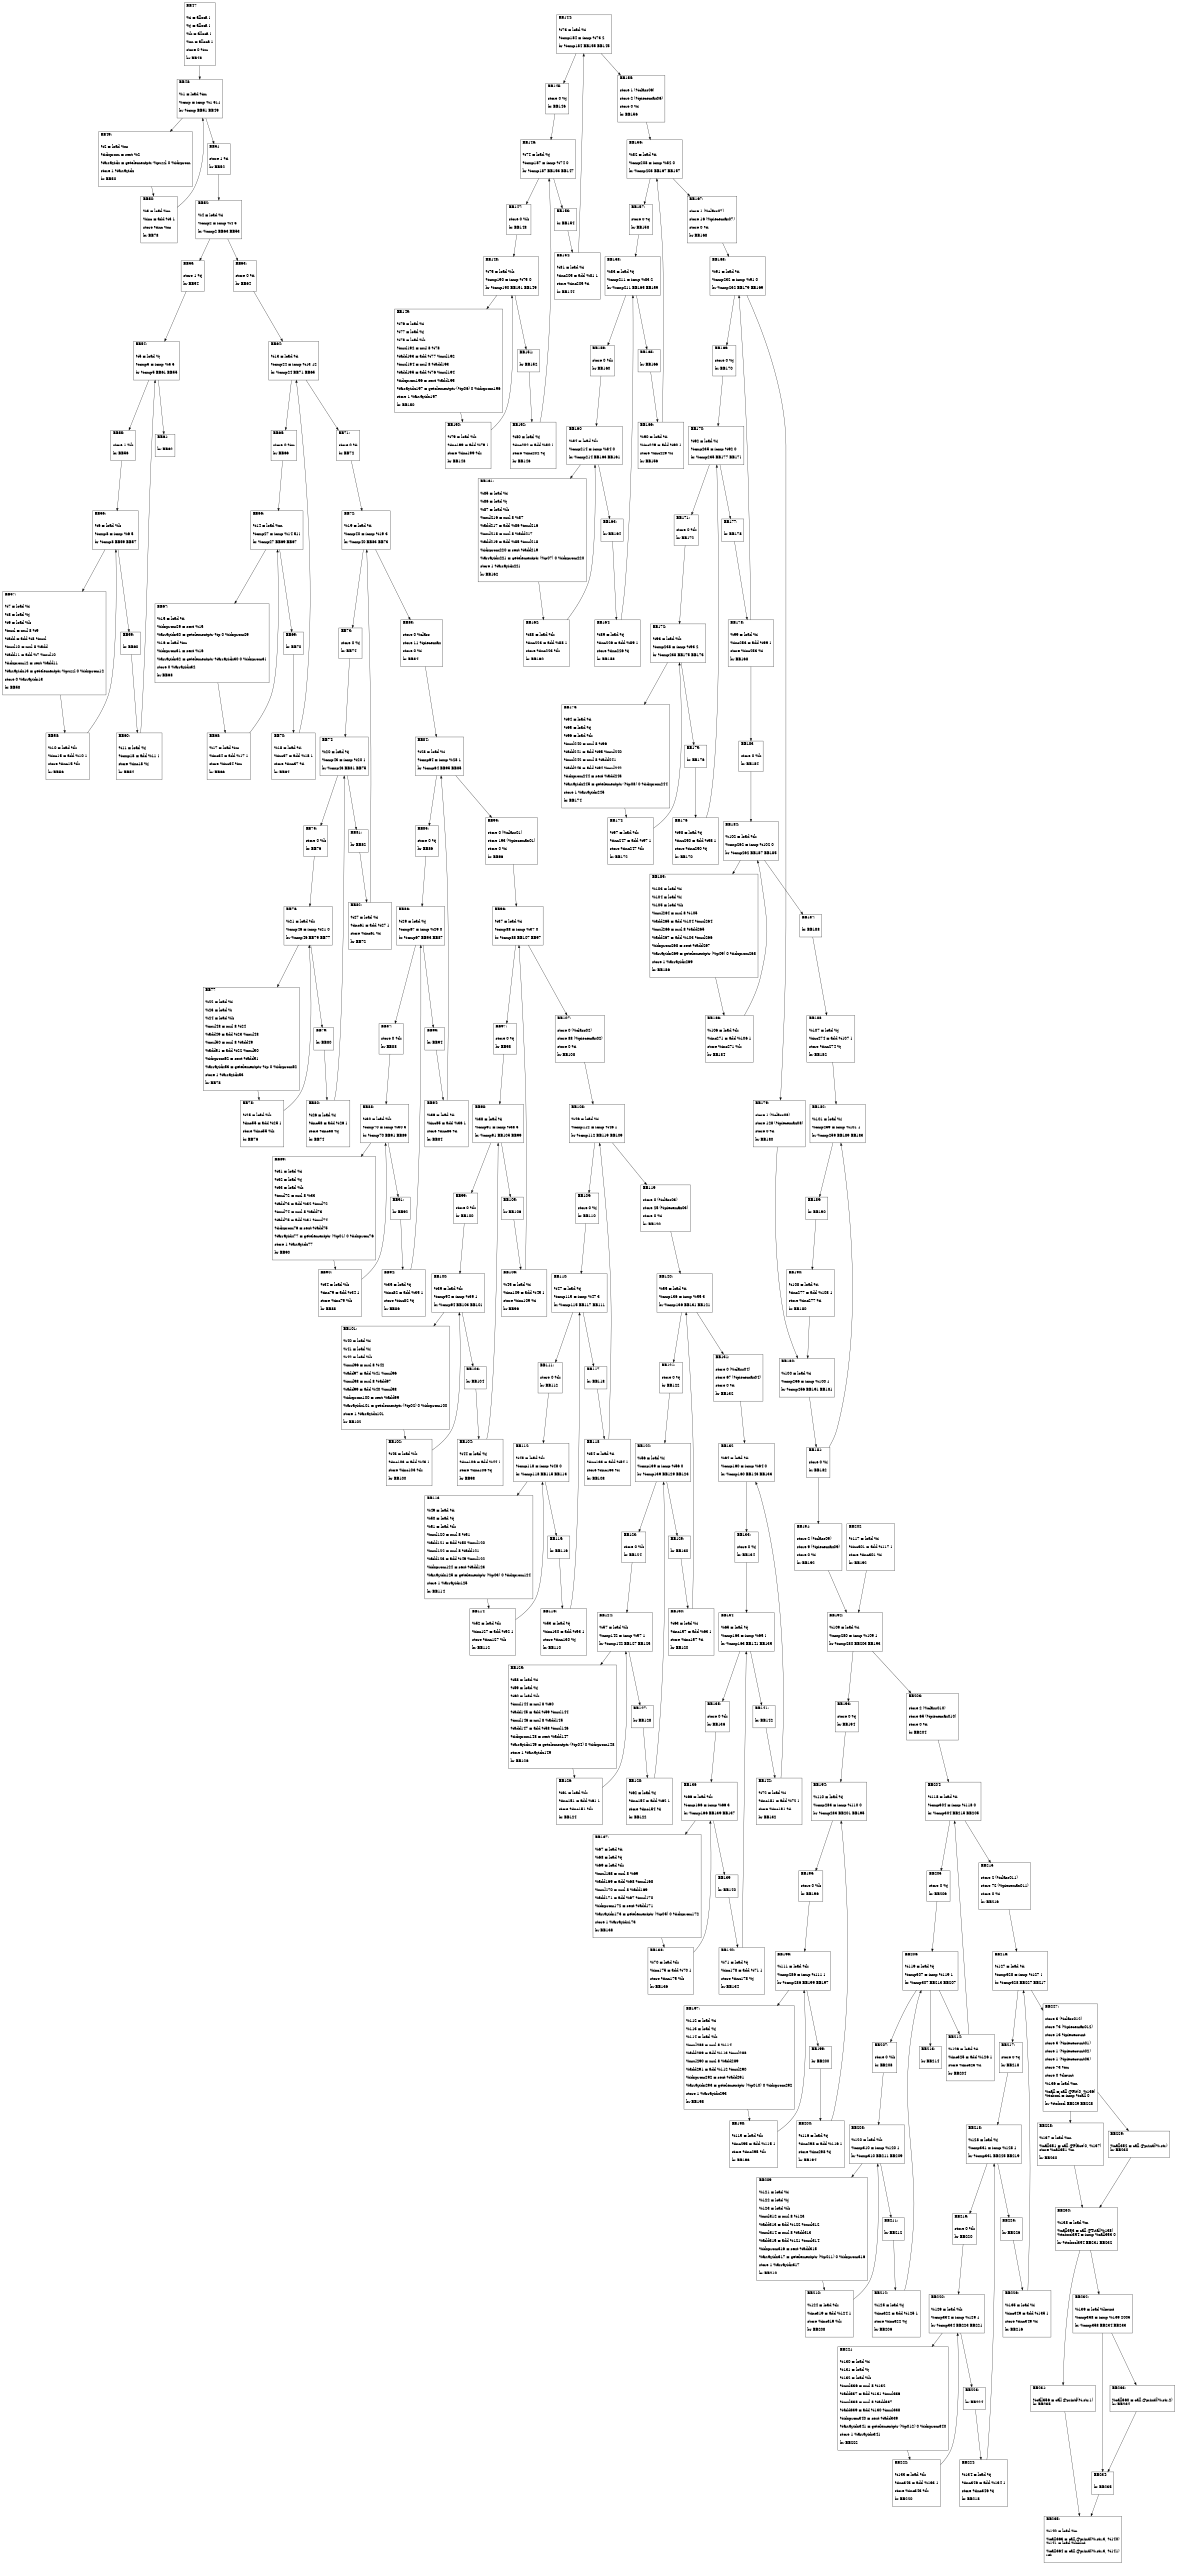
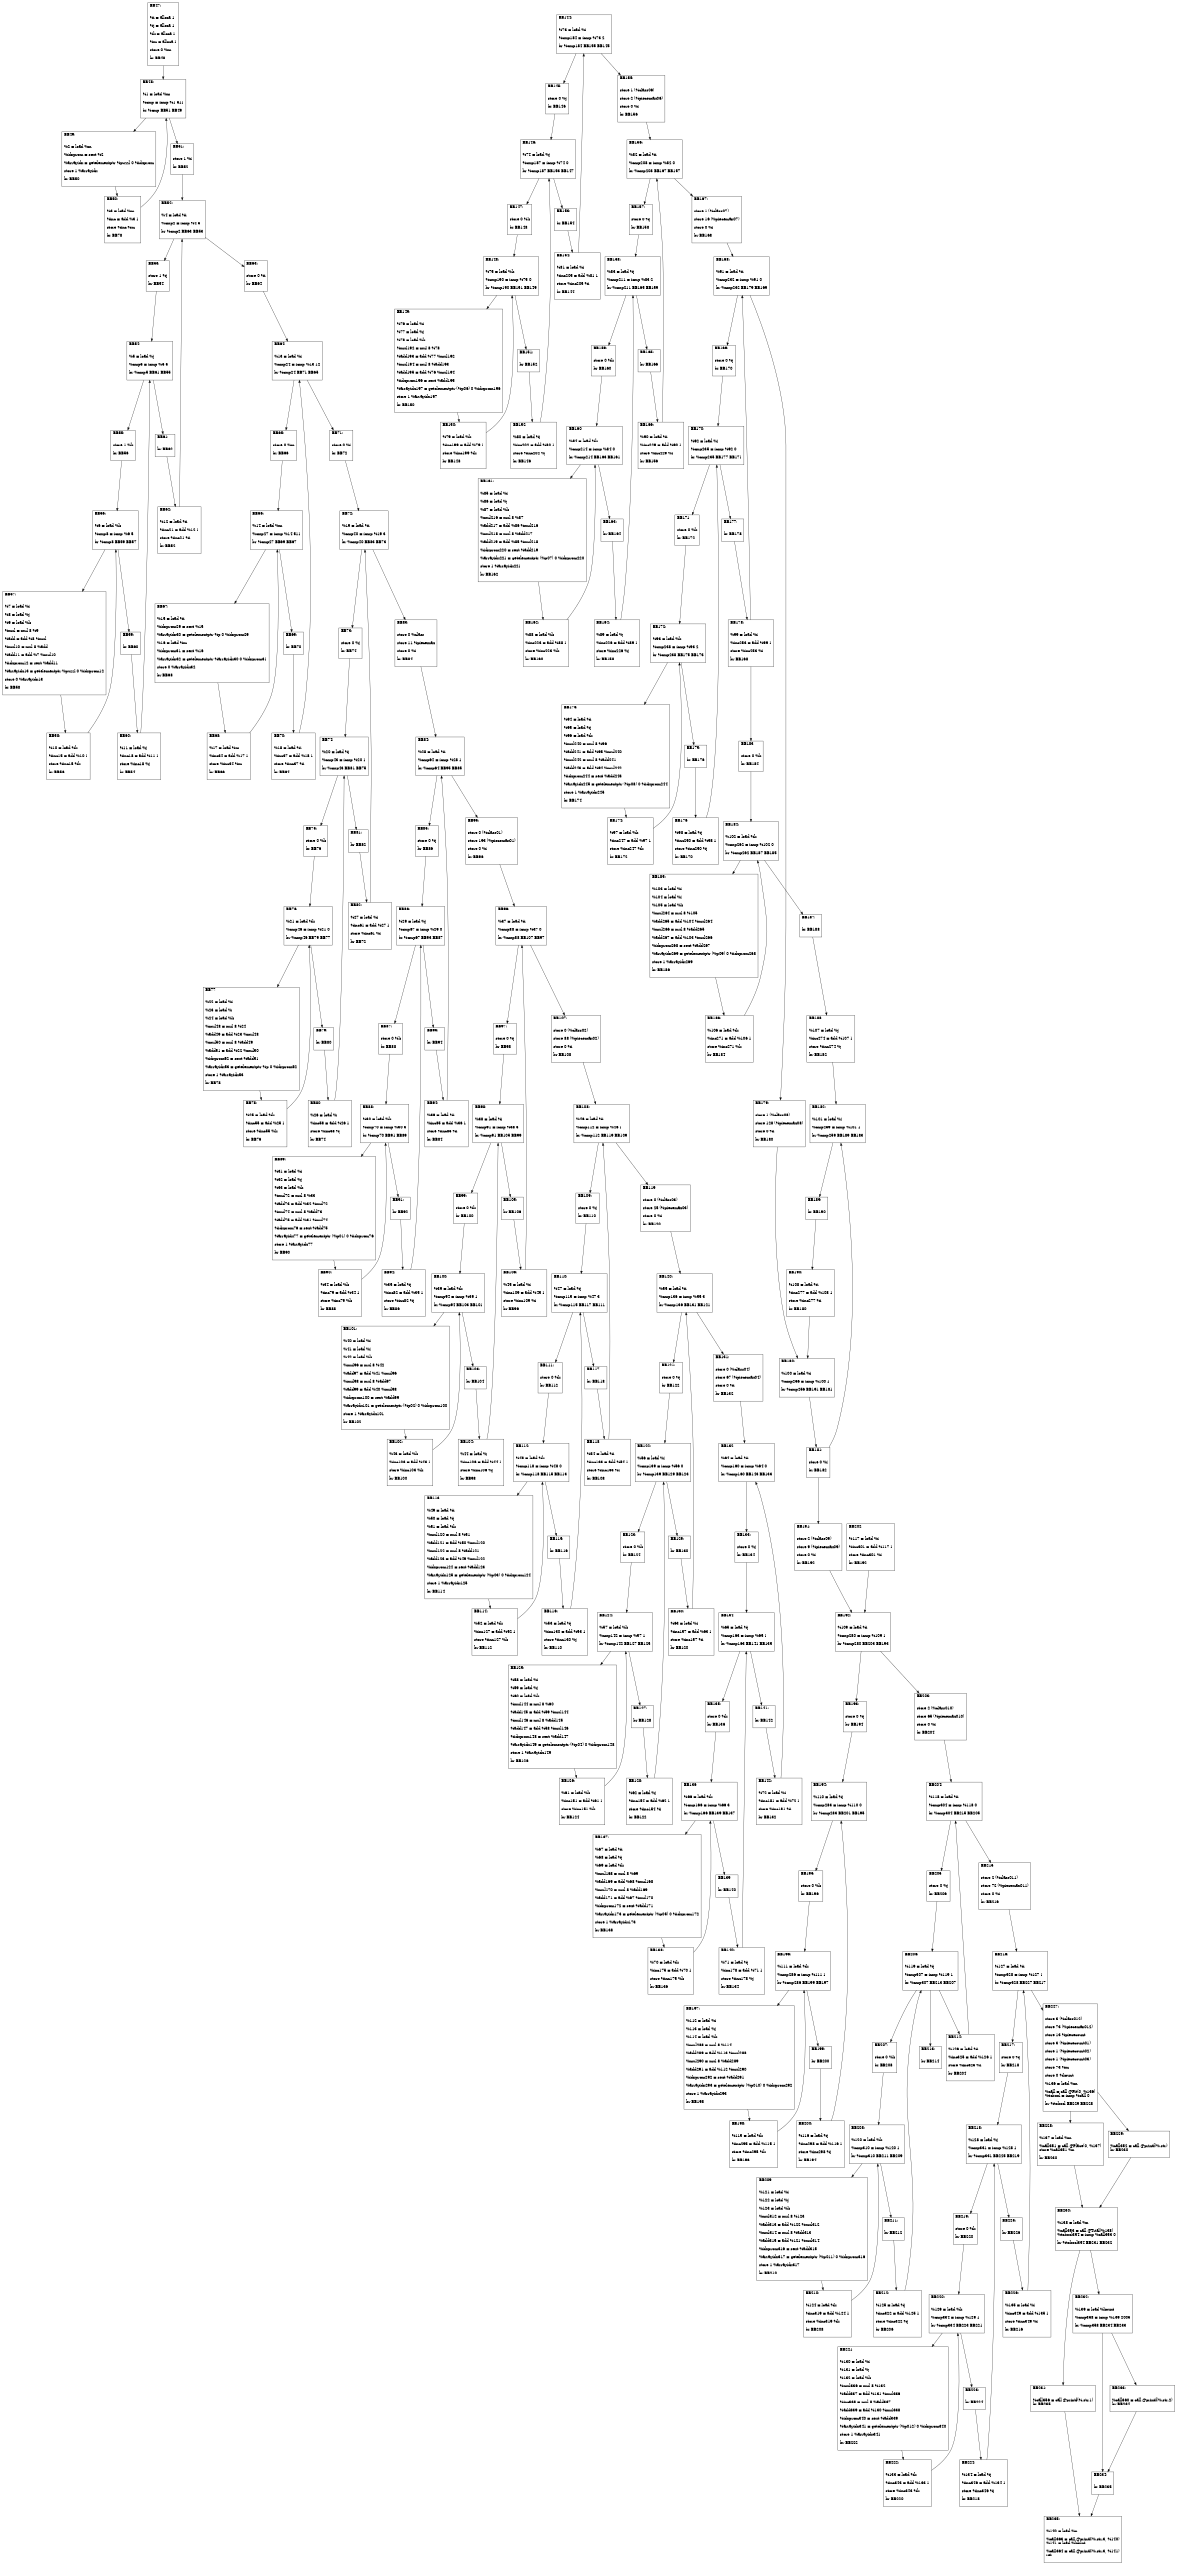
none -> (179, 530)
(139, 756) -> (139, 756)
(866, 2402) -> (865, 2402)
